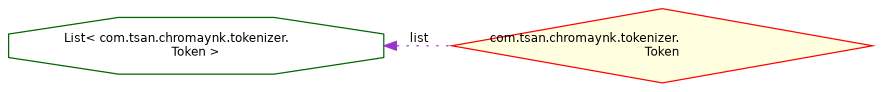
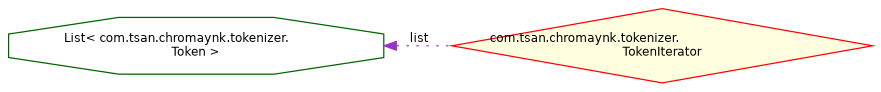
(662, 46) -> (662, 46)
